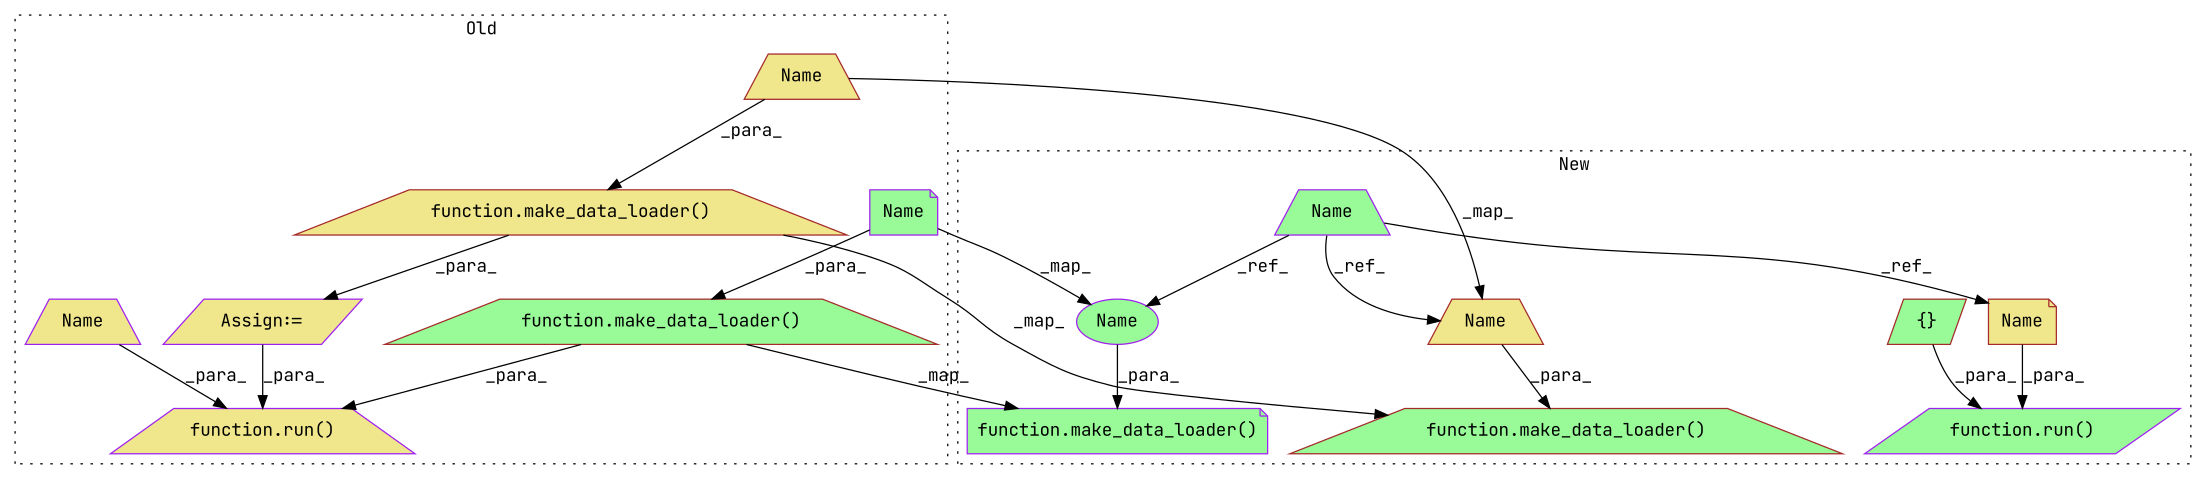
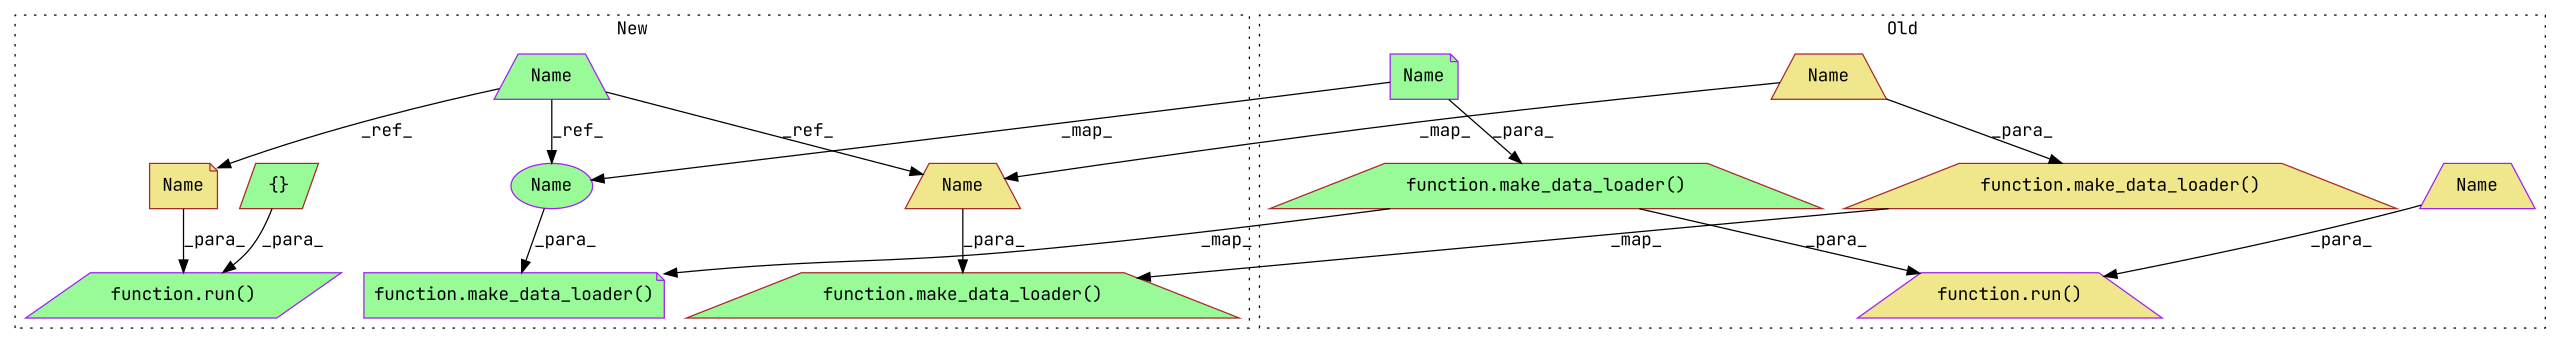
(263, 322) -> none
